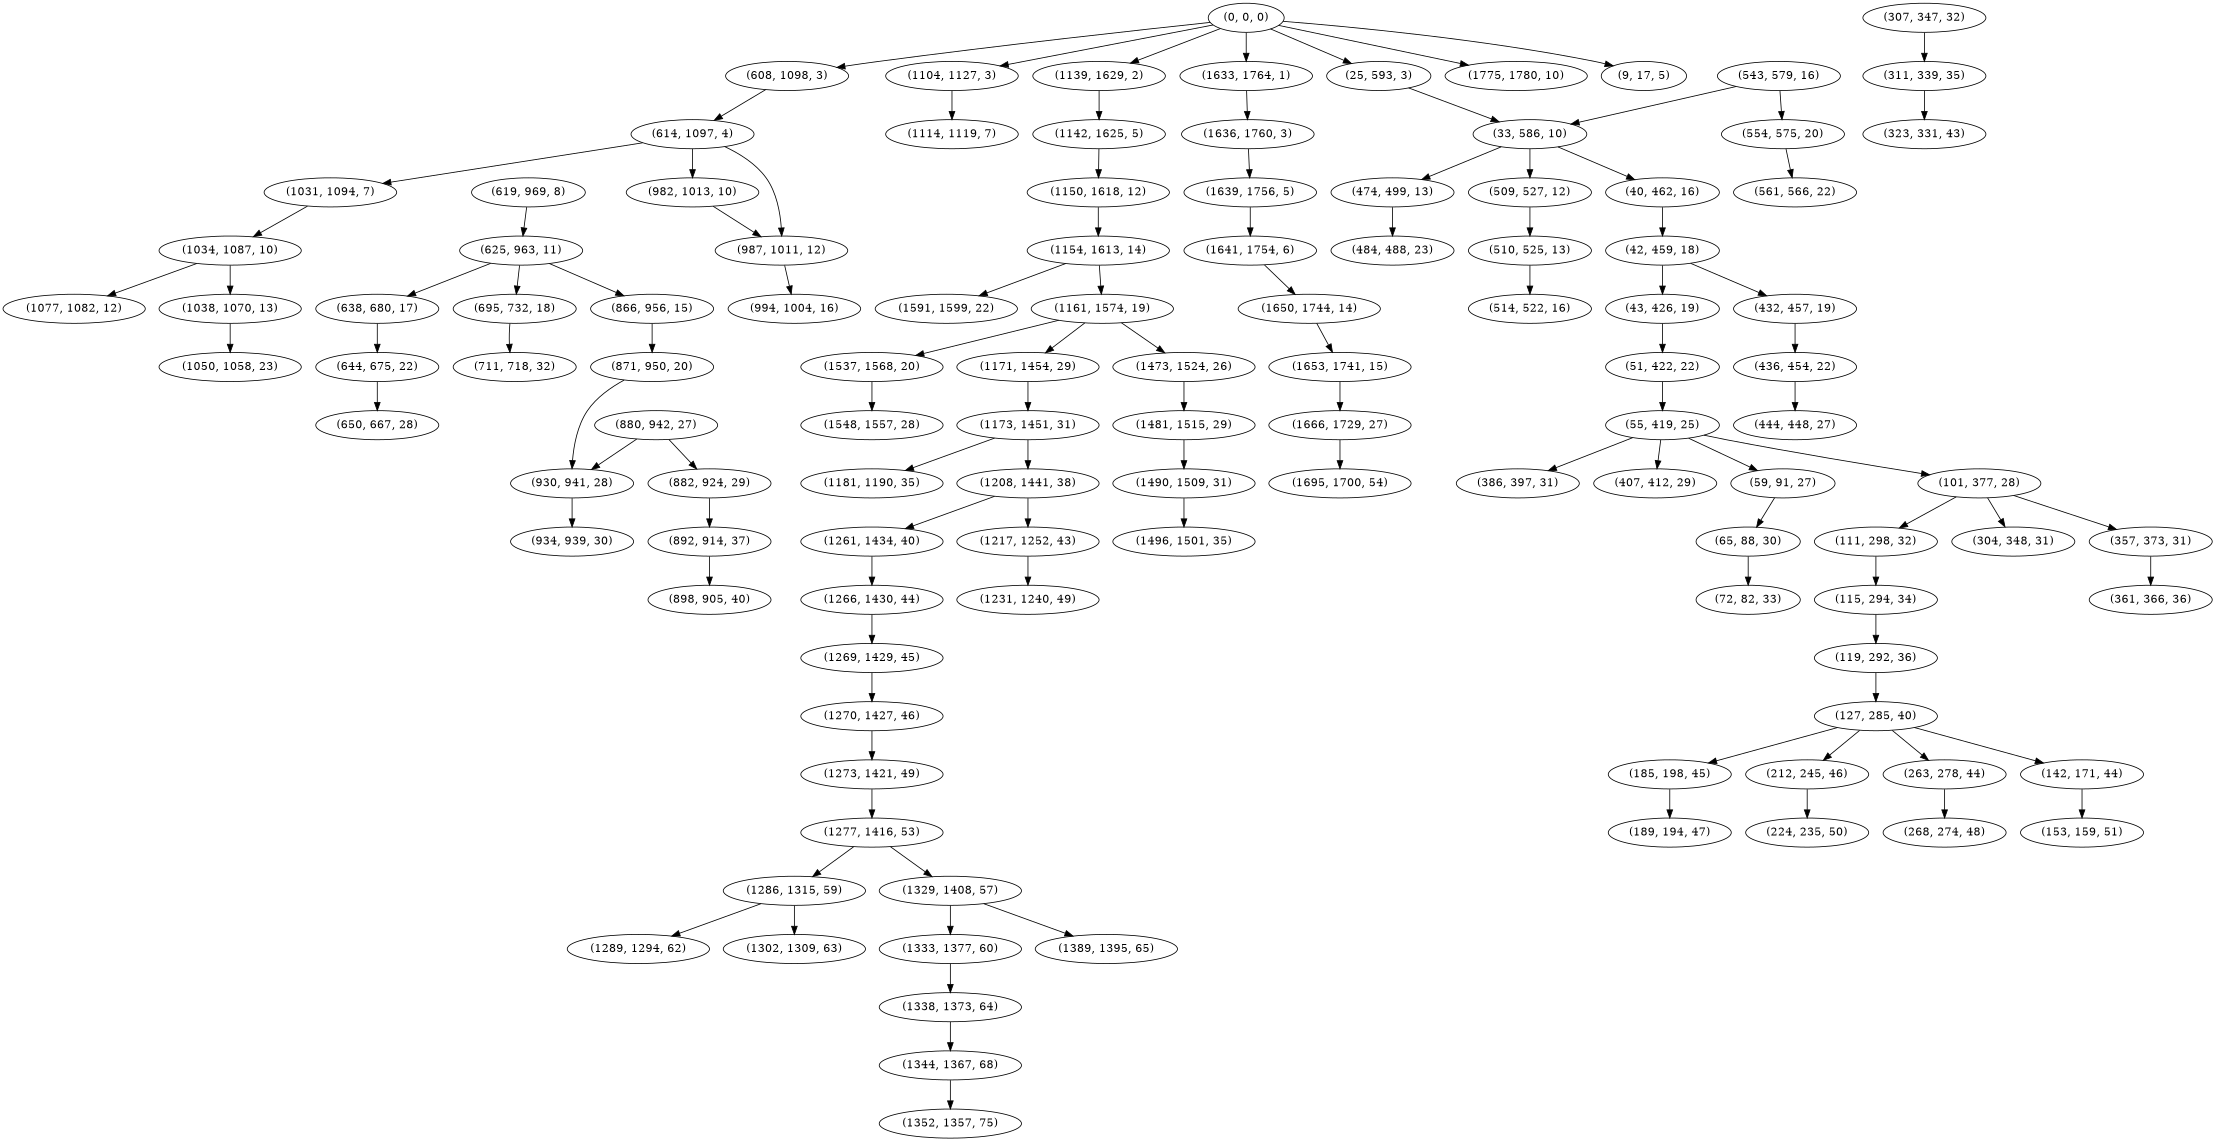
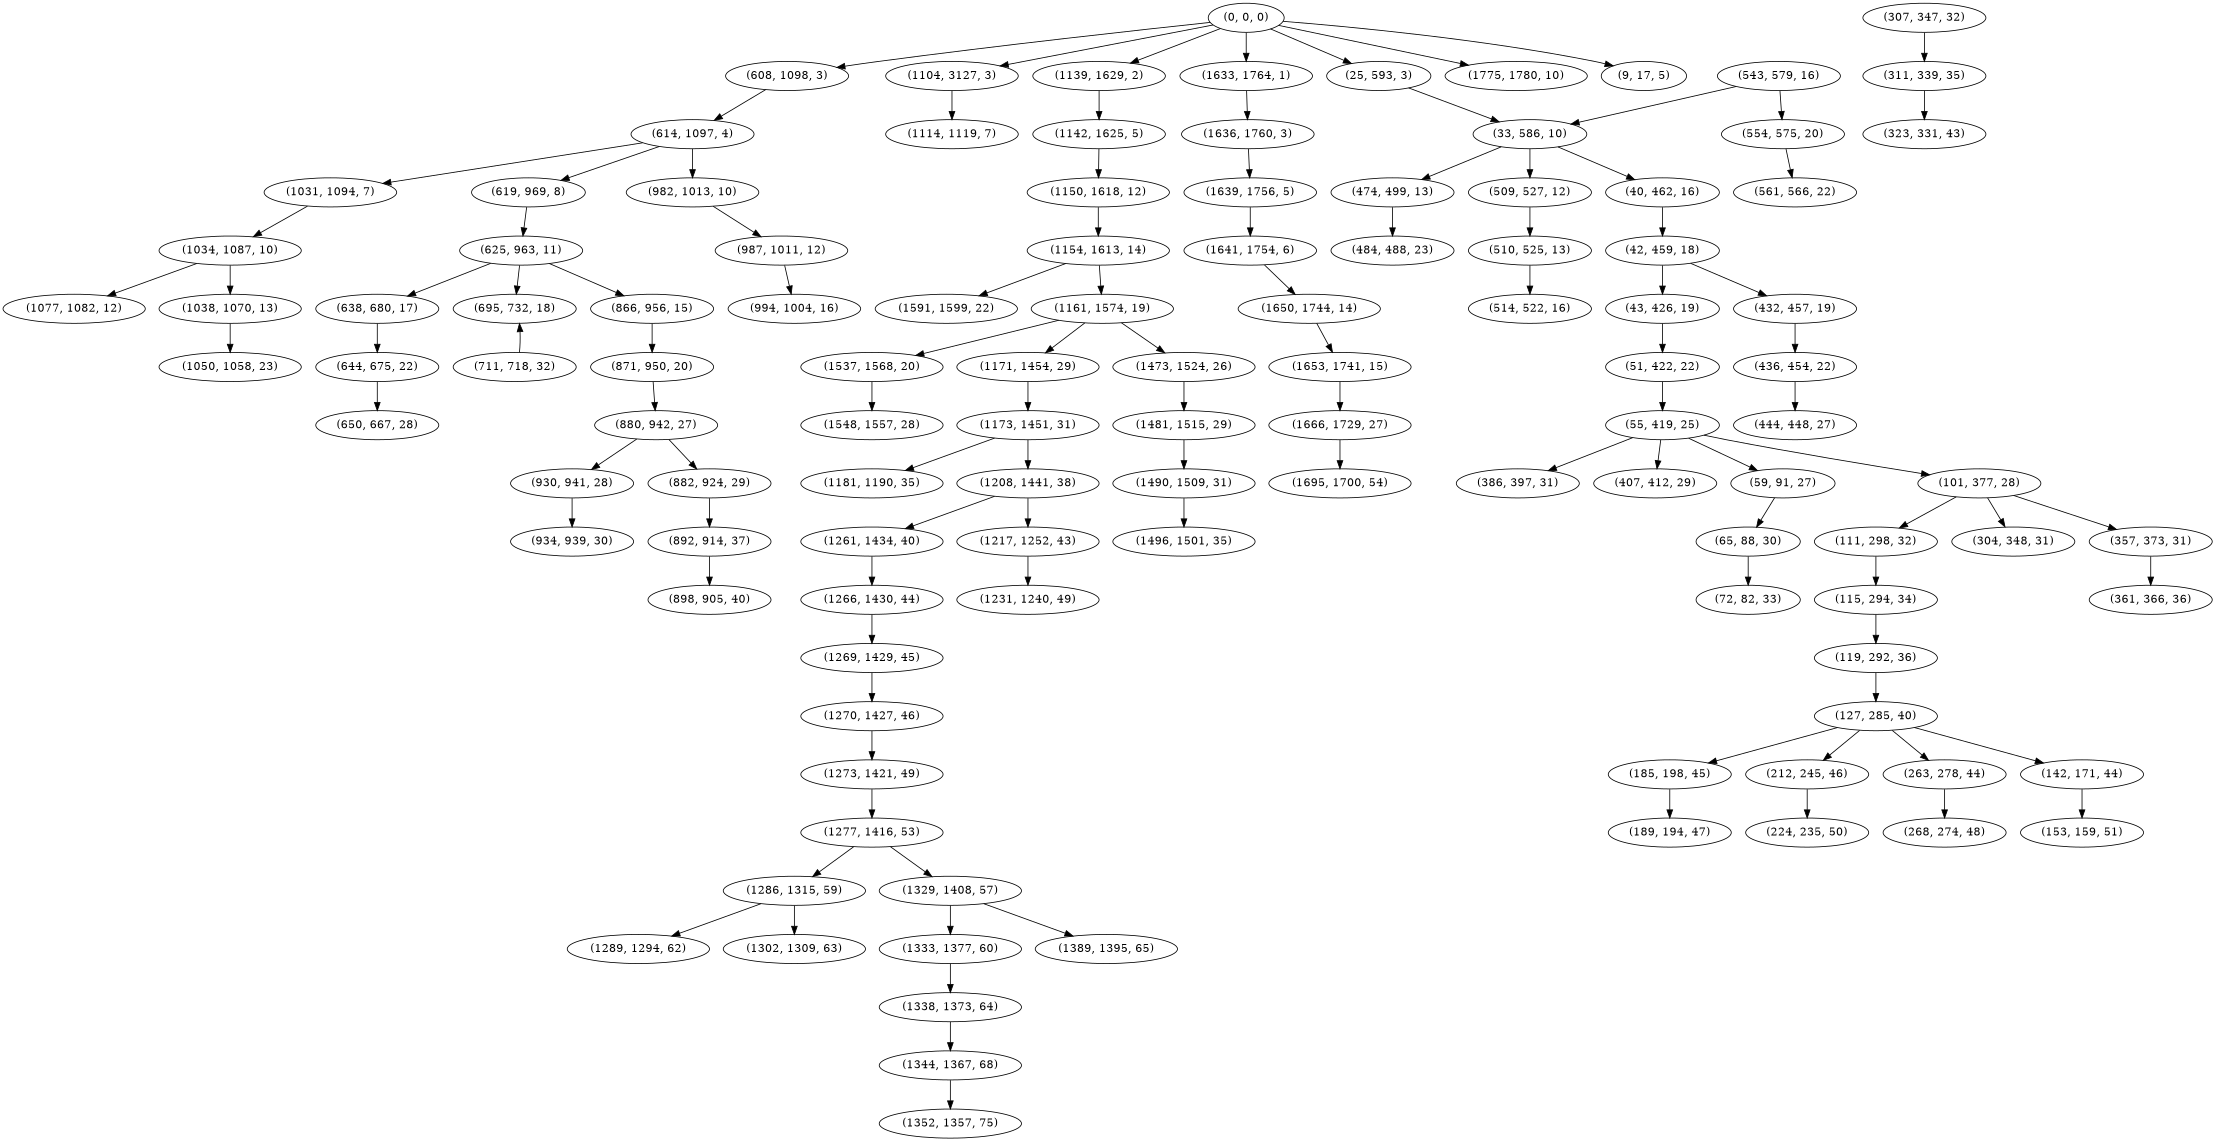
(952, 76) -> (952, 76)
(766, 178) -> (614, 162)
(509, 334) -> (520, 342)
(586, 413) -> (654, 392)
